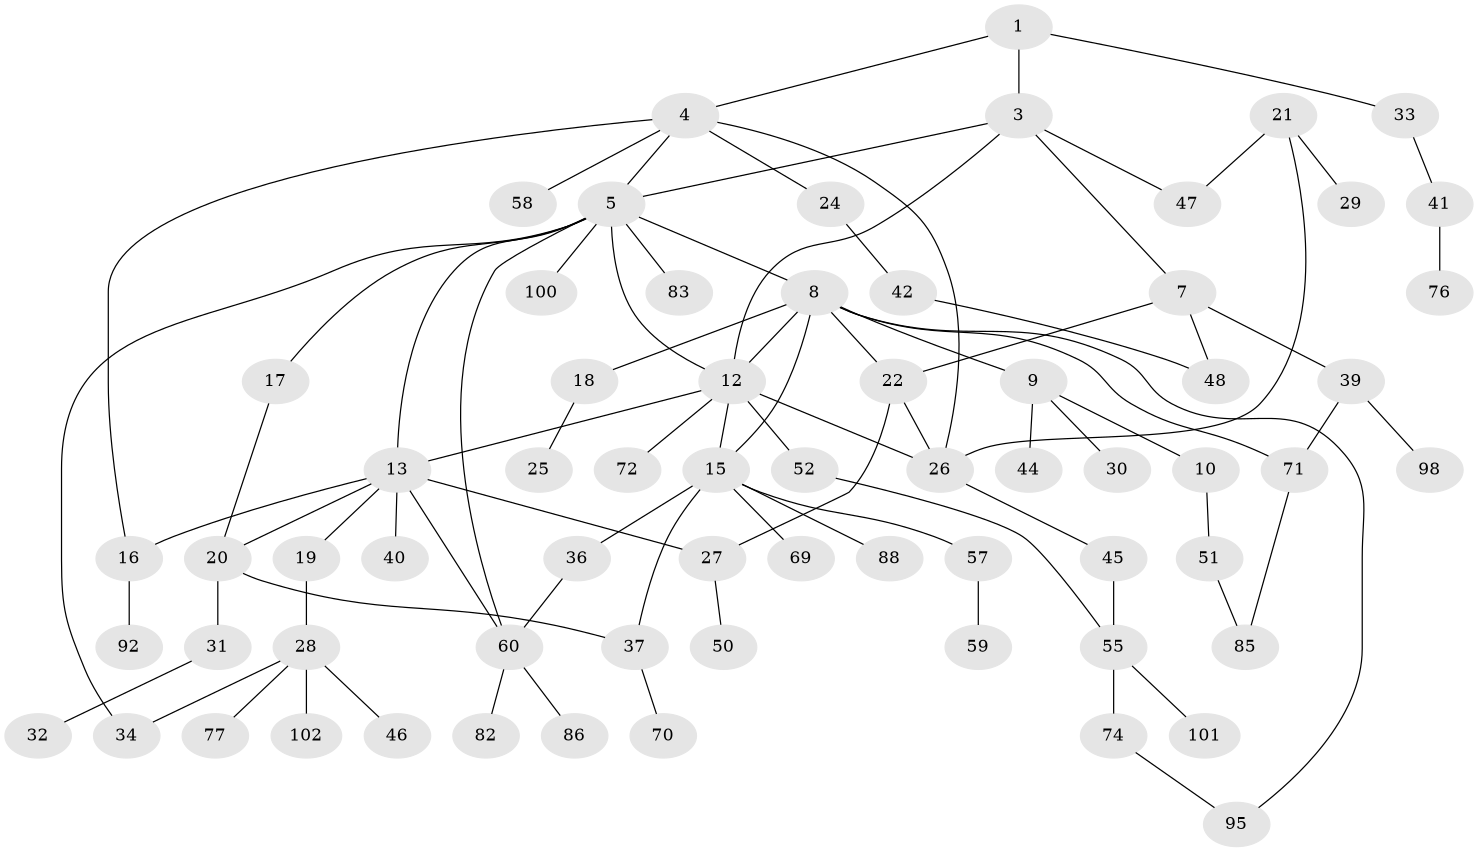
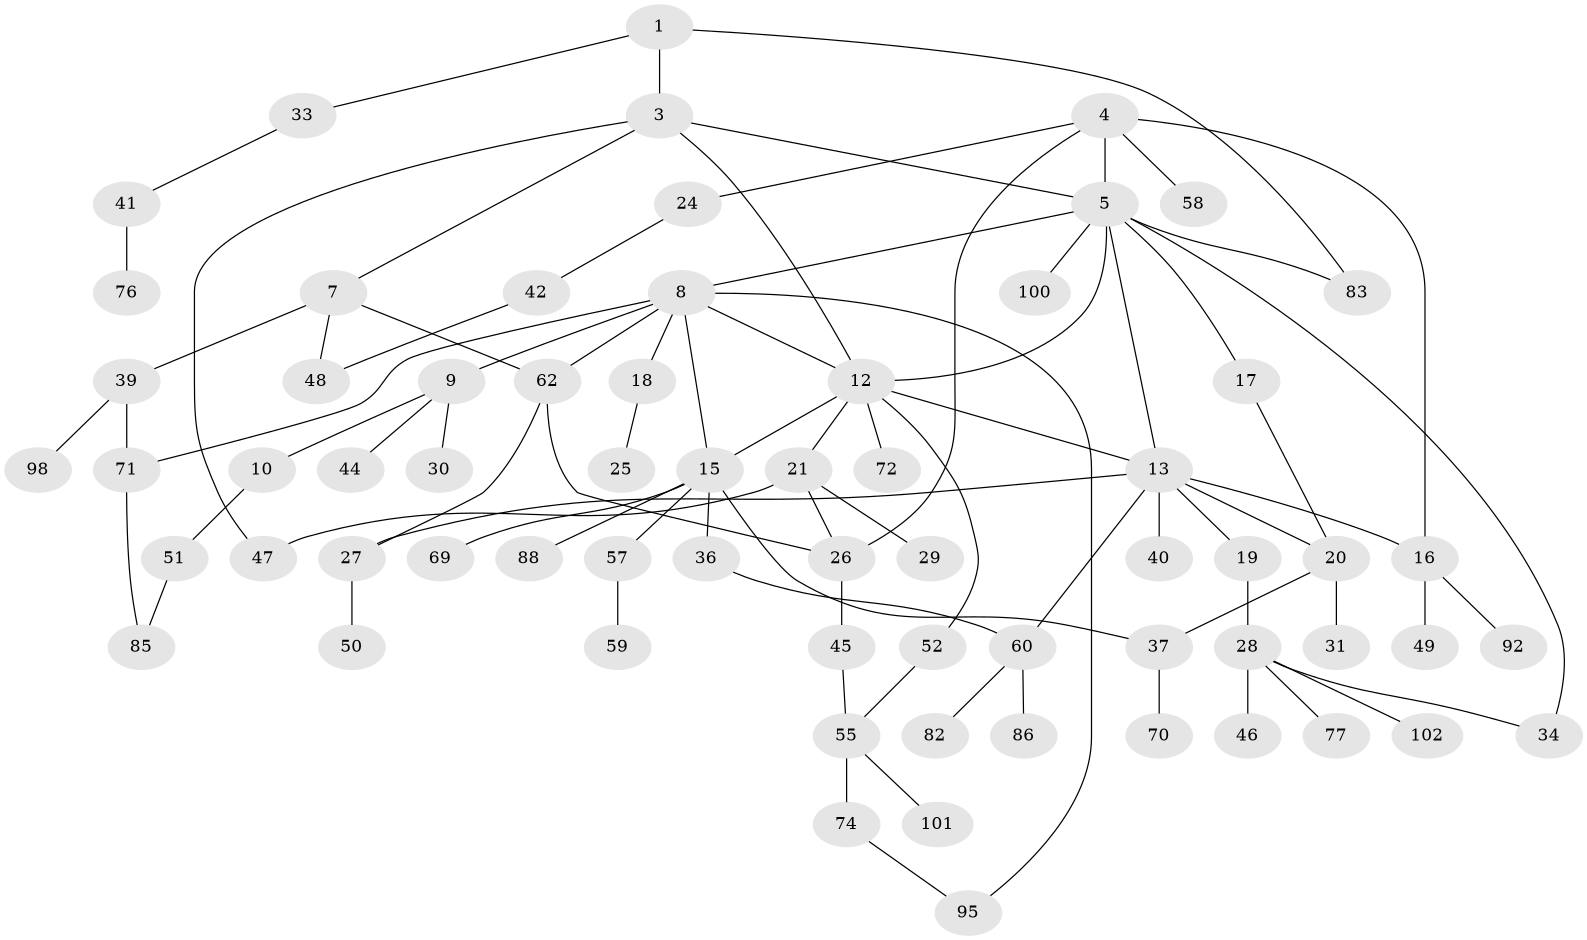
(852, 71) -> (1055, 68)
(893, 381) -> (548, 381)
(462, 395) -> none
(836, 426) -> (830, 426)
none -> (1425, 647)
(38, 736) -> none
